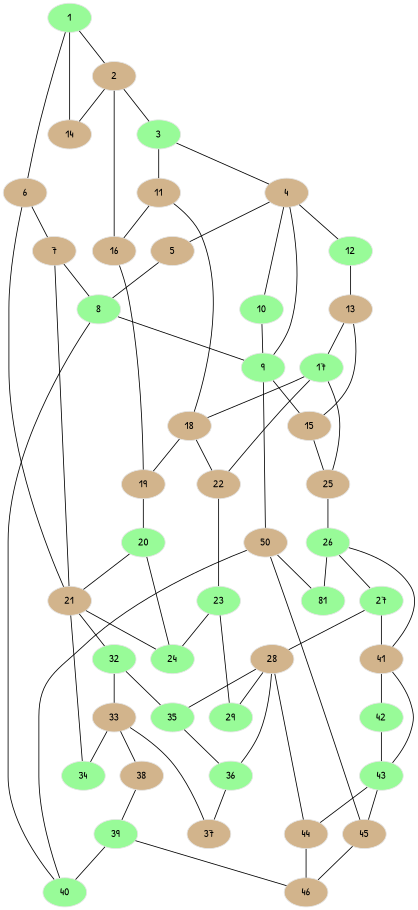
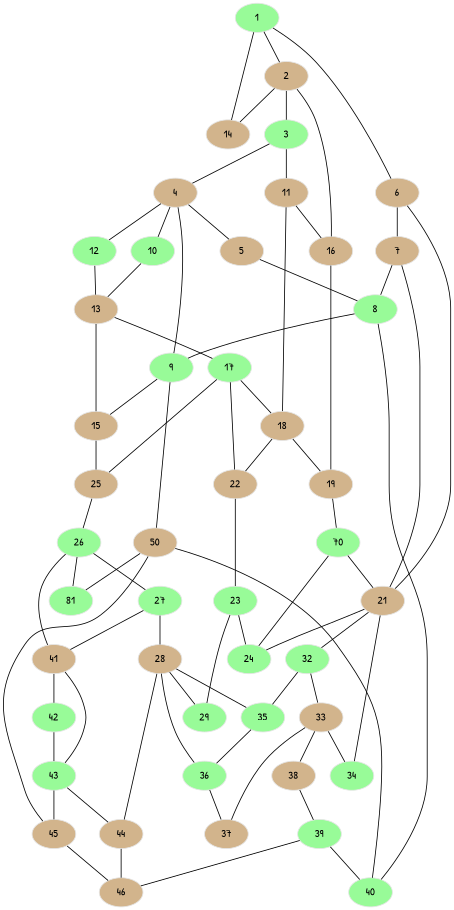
(262, 339) -> (124, 280)
(143, 543) -> (338, 543)
